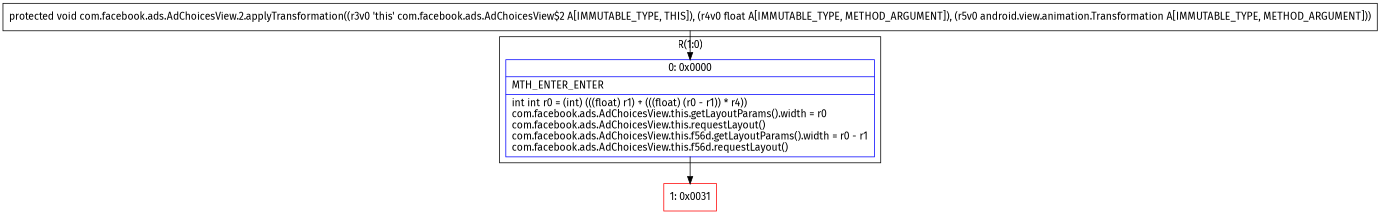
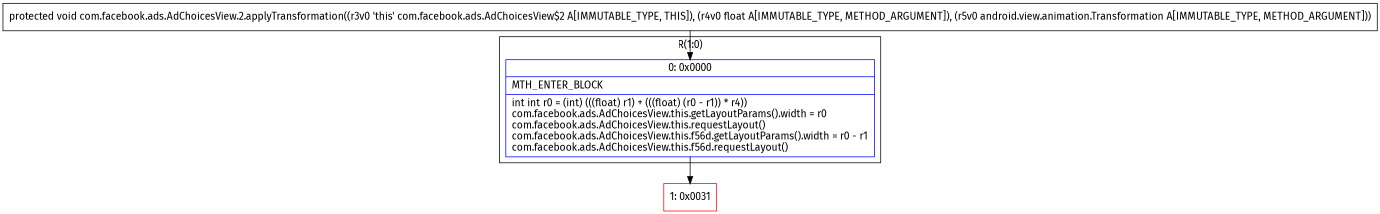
(558, 85) -> (558, 85)
